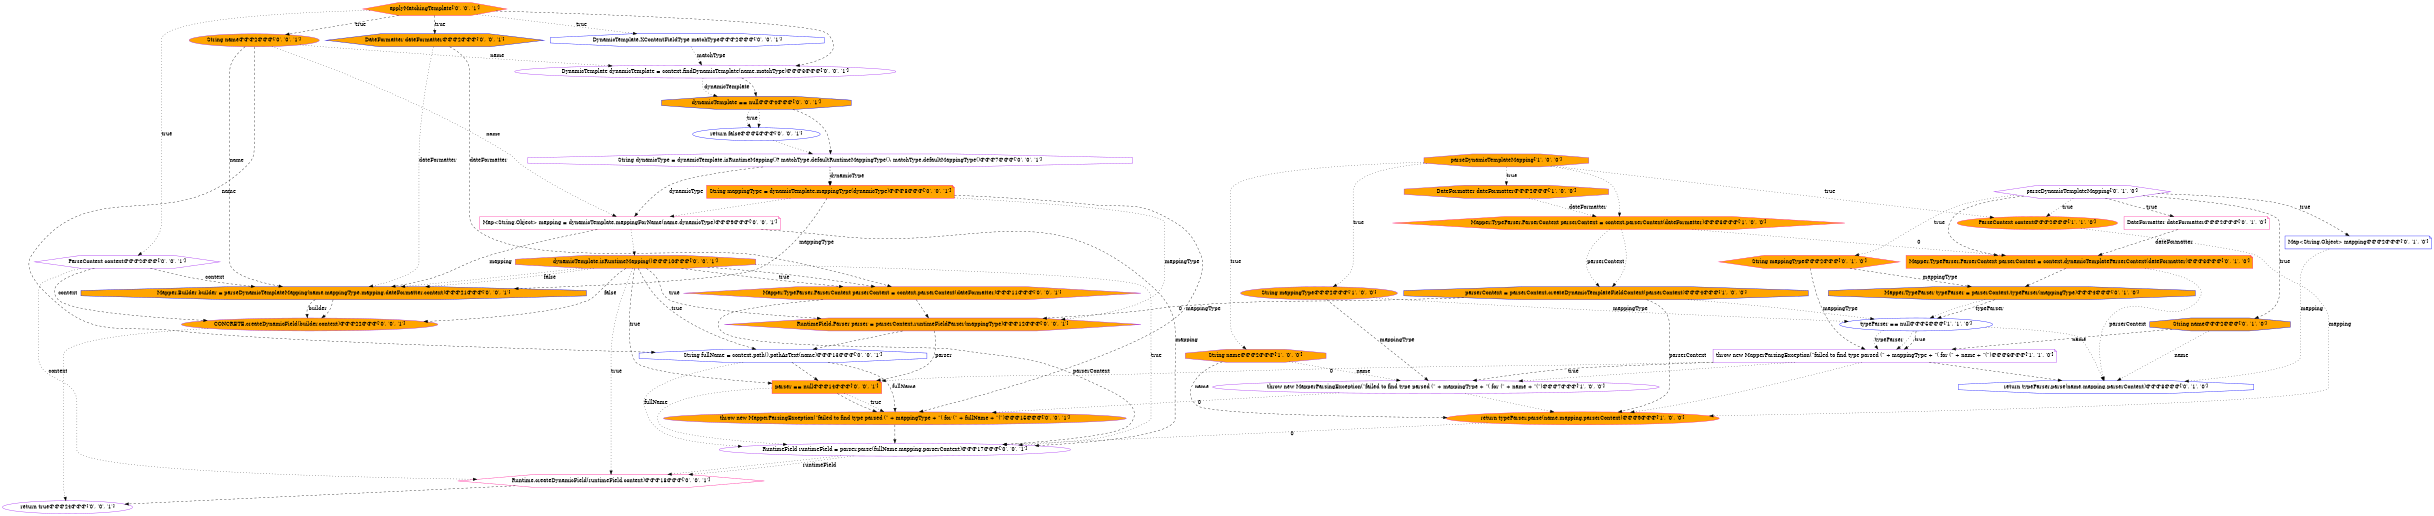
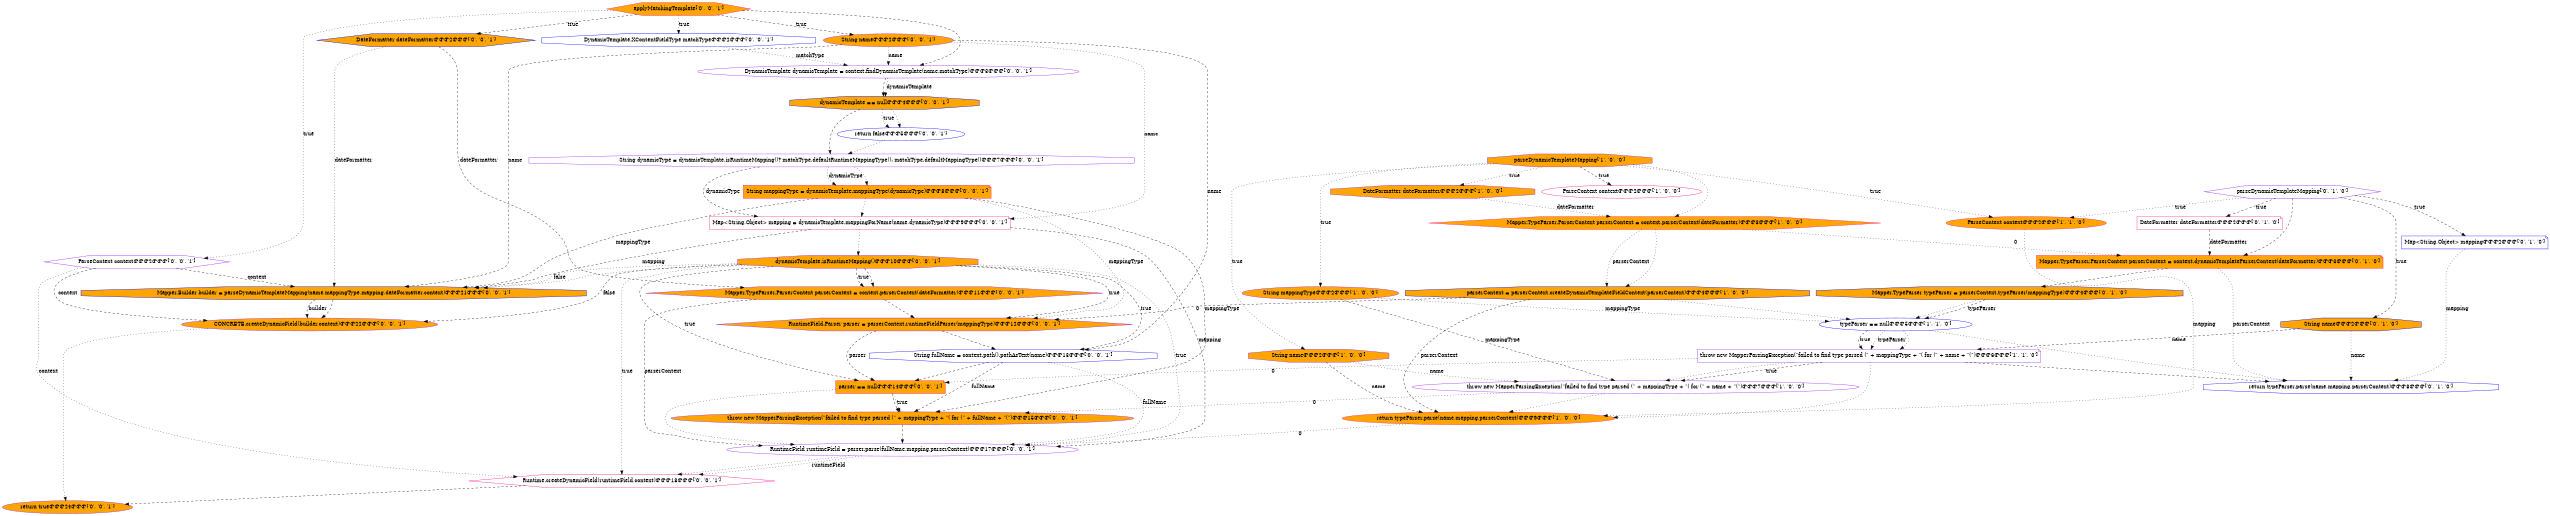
none -> (1622, 192)
(1809, 262) -> none
(68, 507) -> (68, 507)
